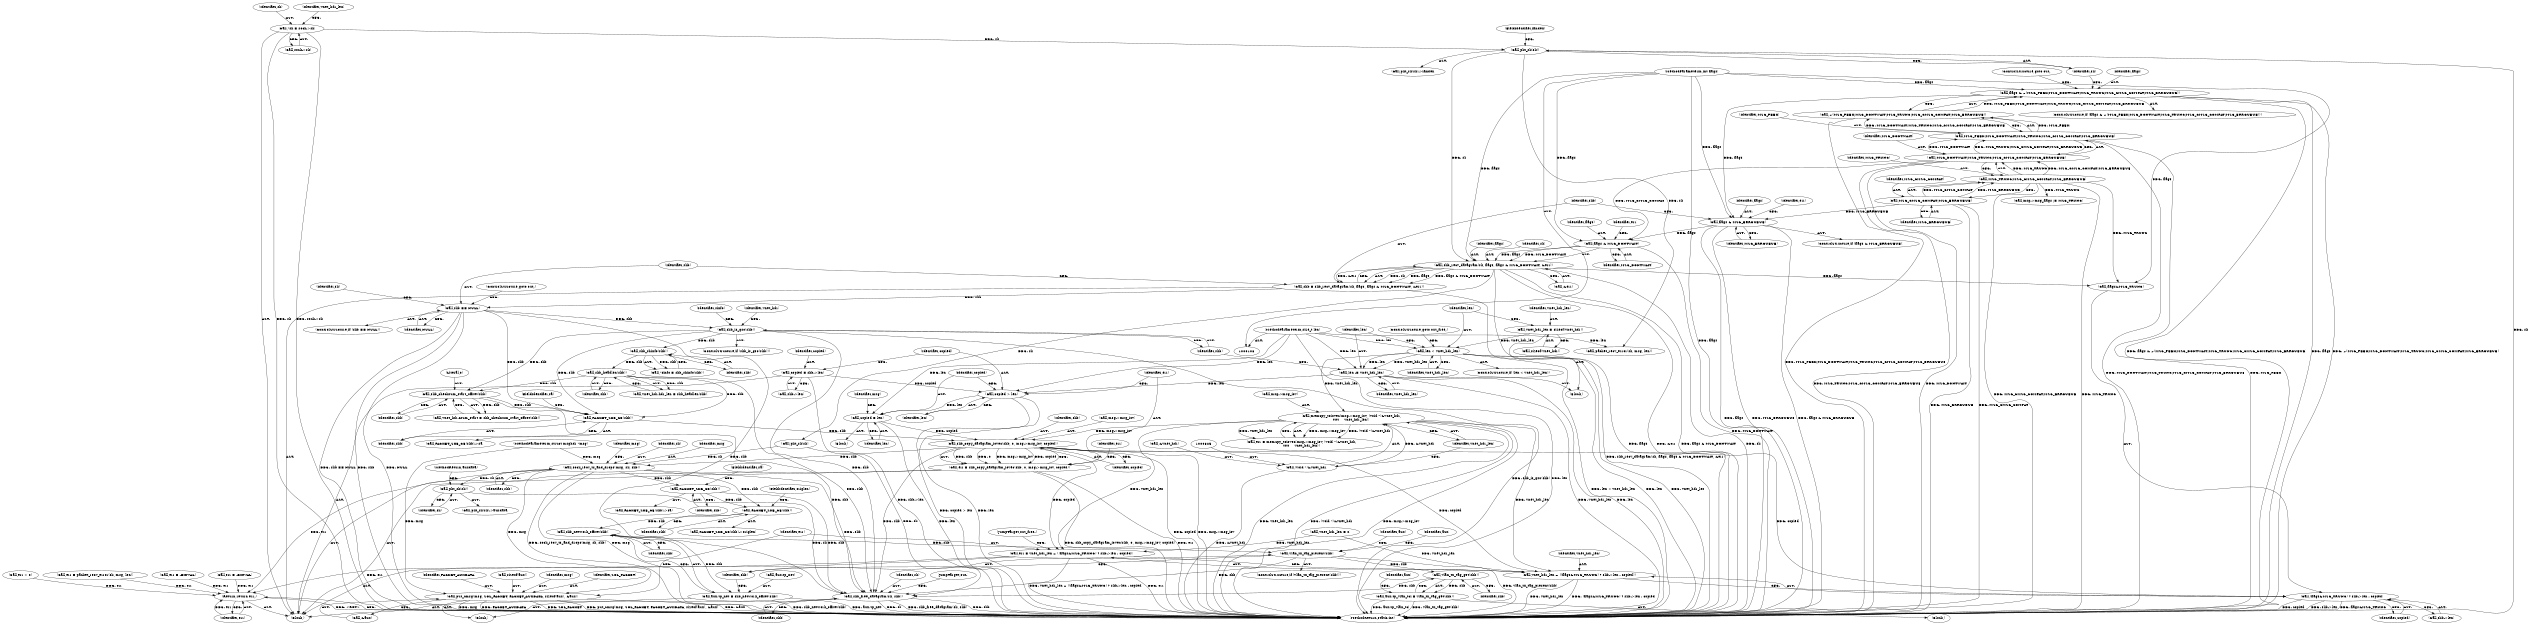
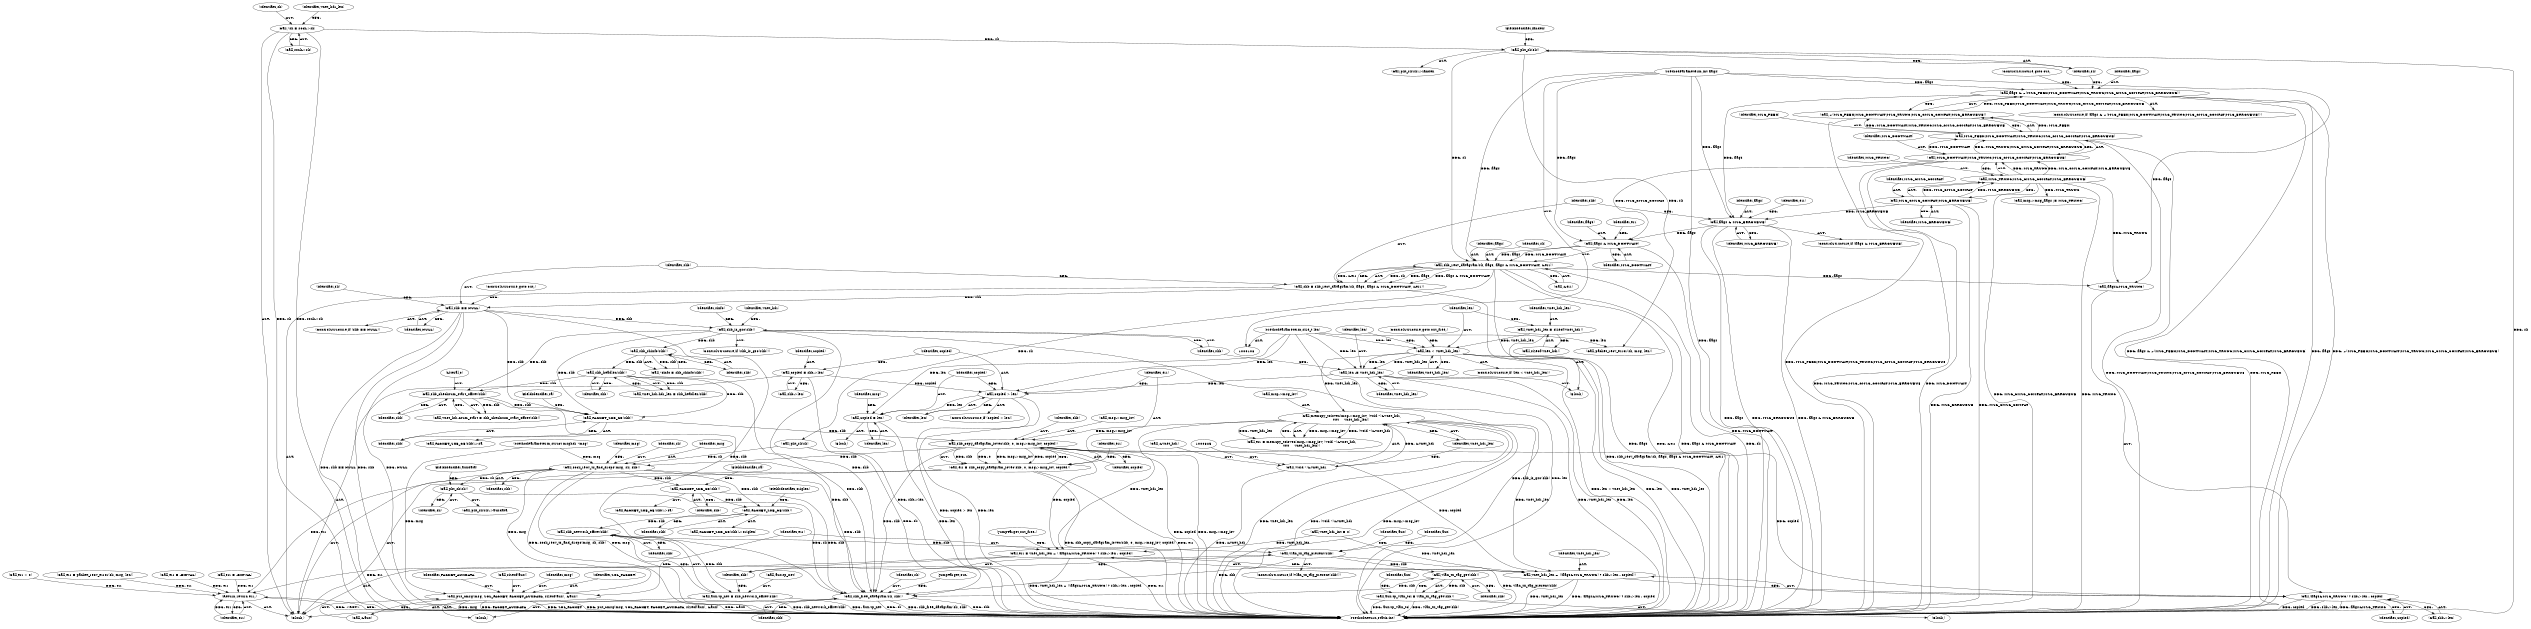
none -> (981, 418)
(928, 431) -> none
(456, 468) -> (456, 468)
(1331, 532) -> (1331, 532)
